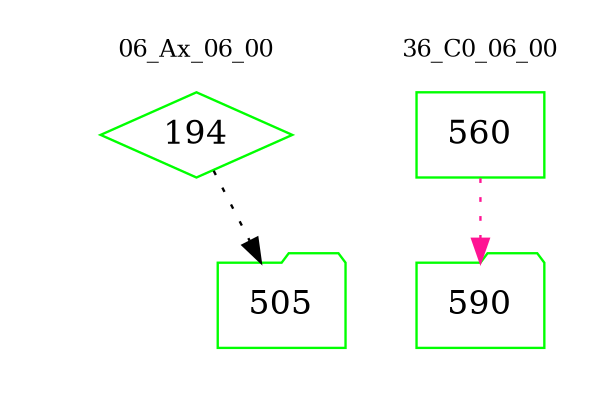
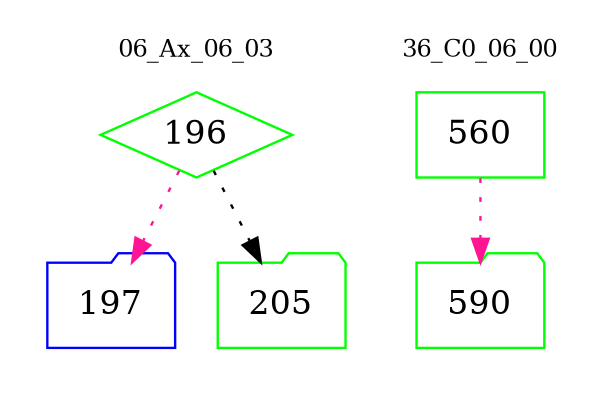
(196, 51) -> (196, 51)
(196, 135) -> (196, 135)
none -> (111, 305)
(282, 305) -> (282, 305)
